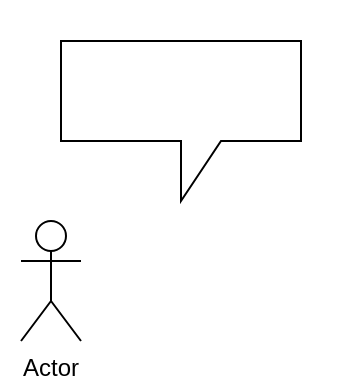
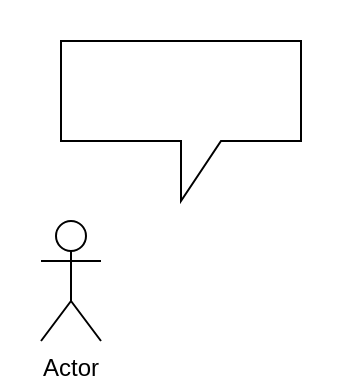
(51, 281) -> (71, 281)
